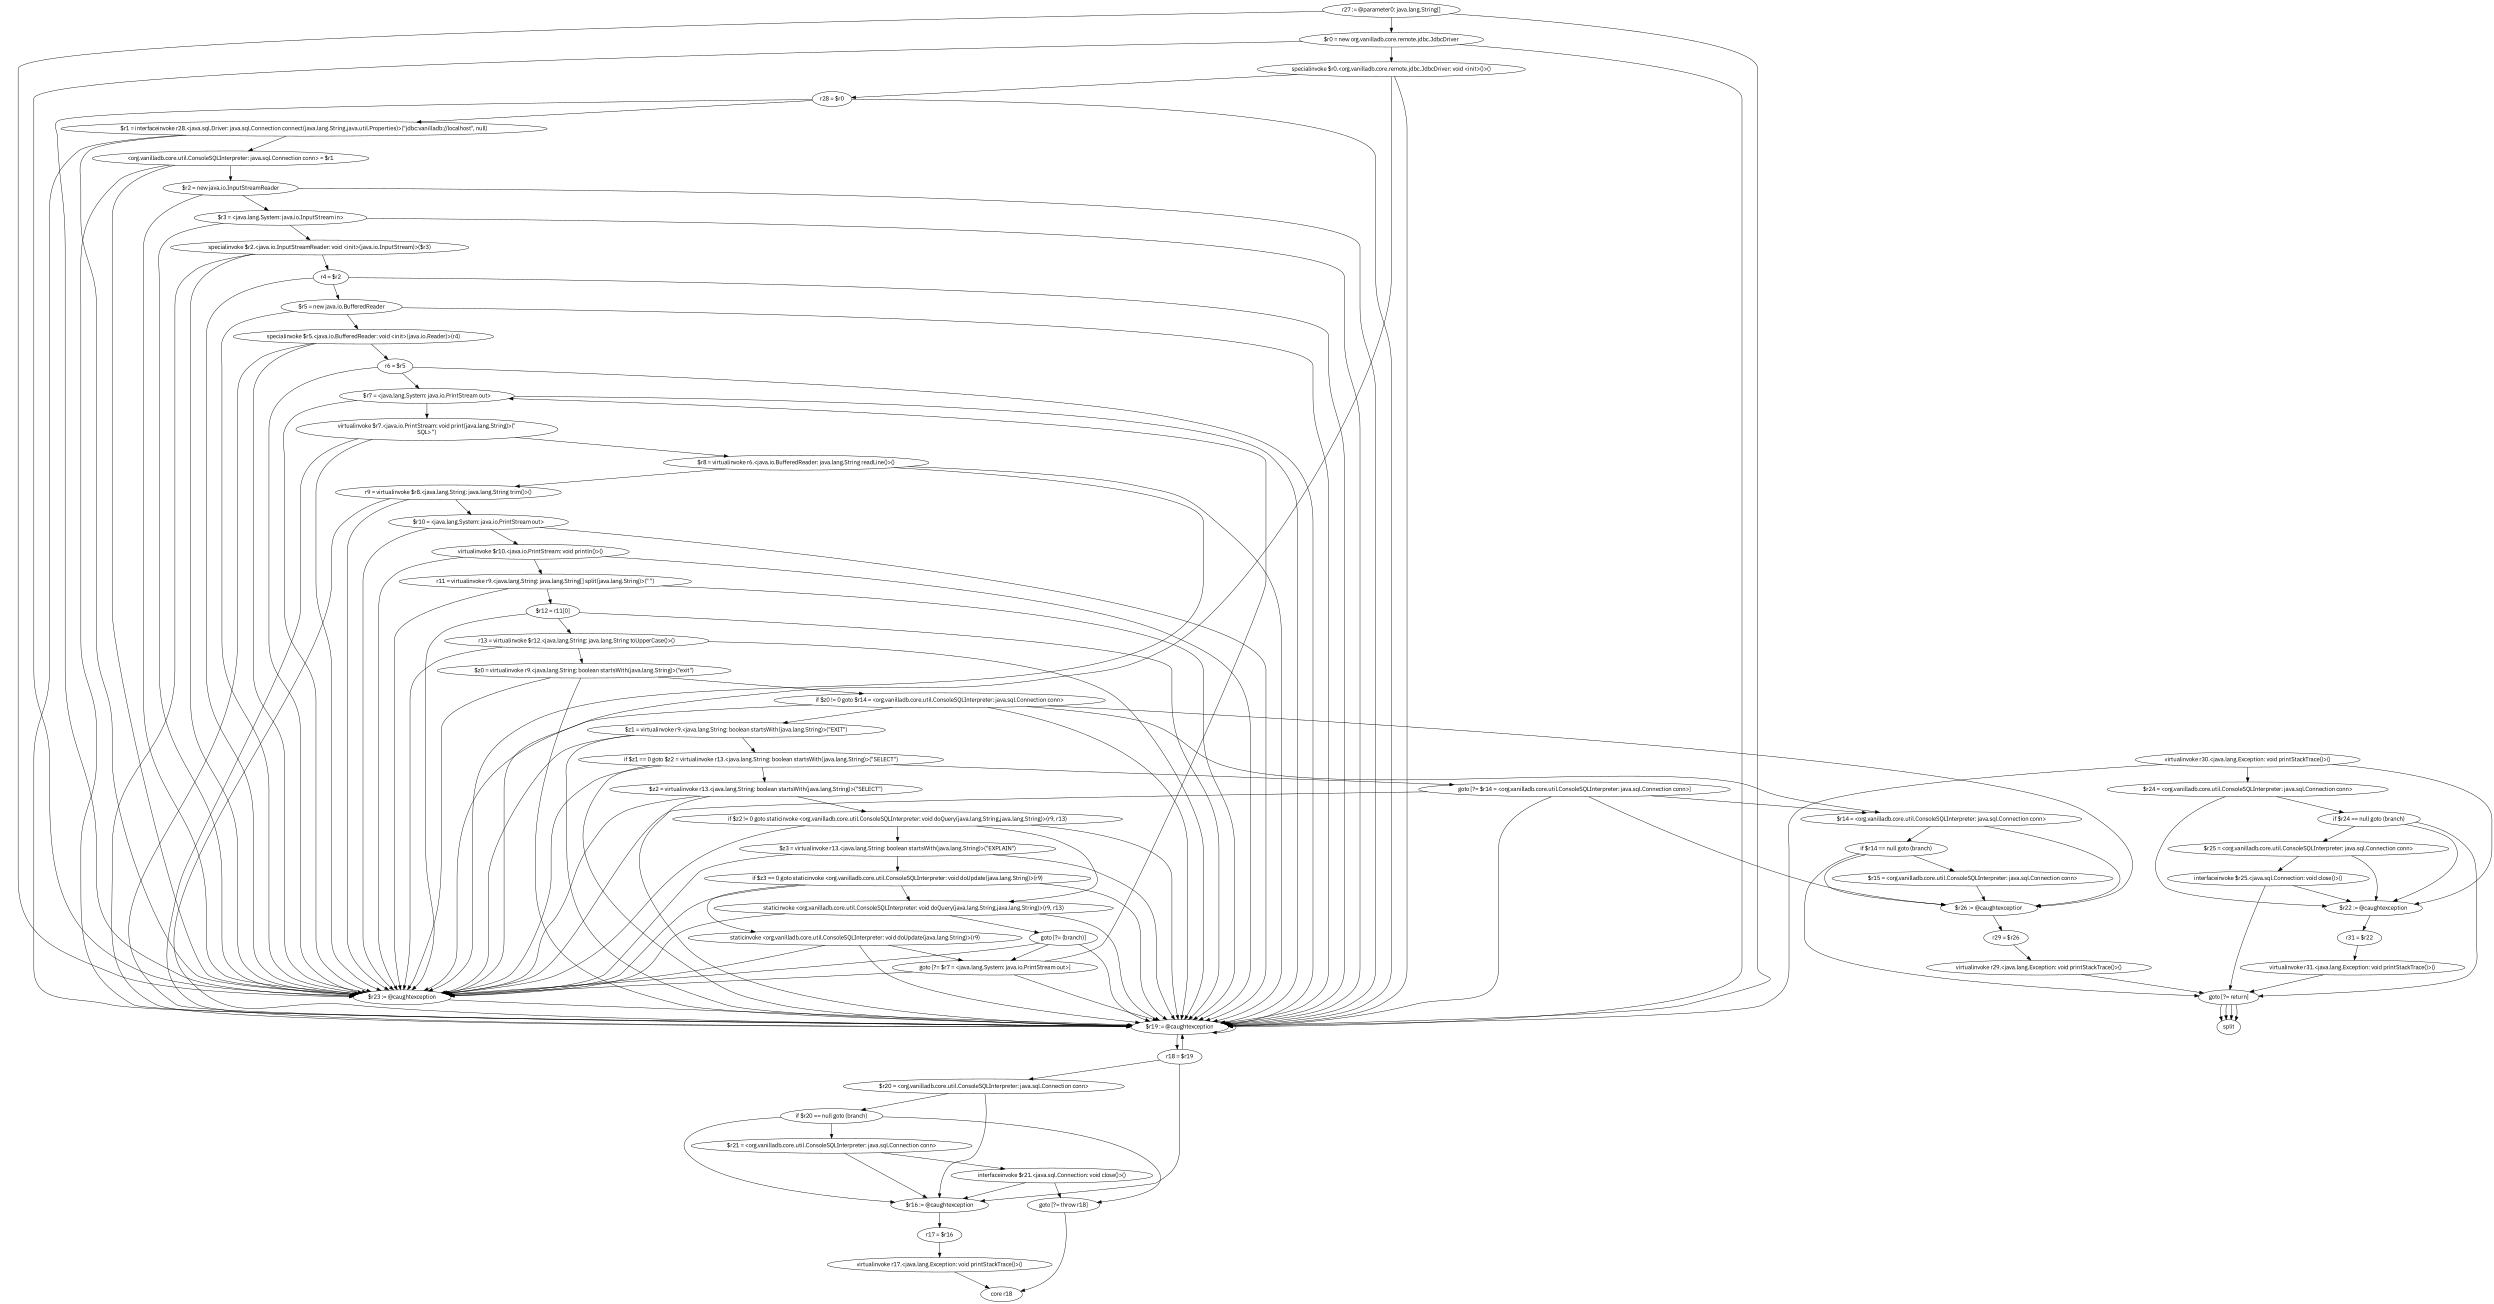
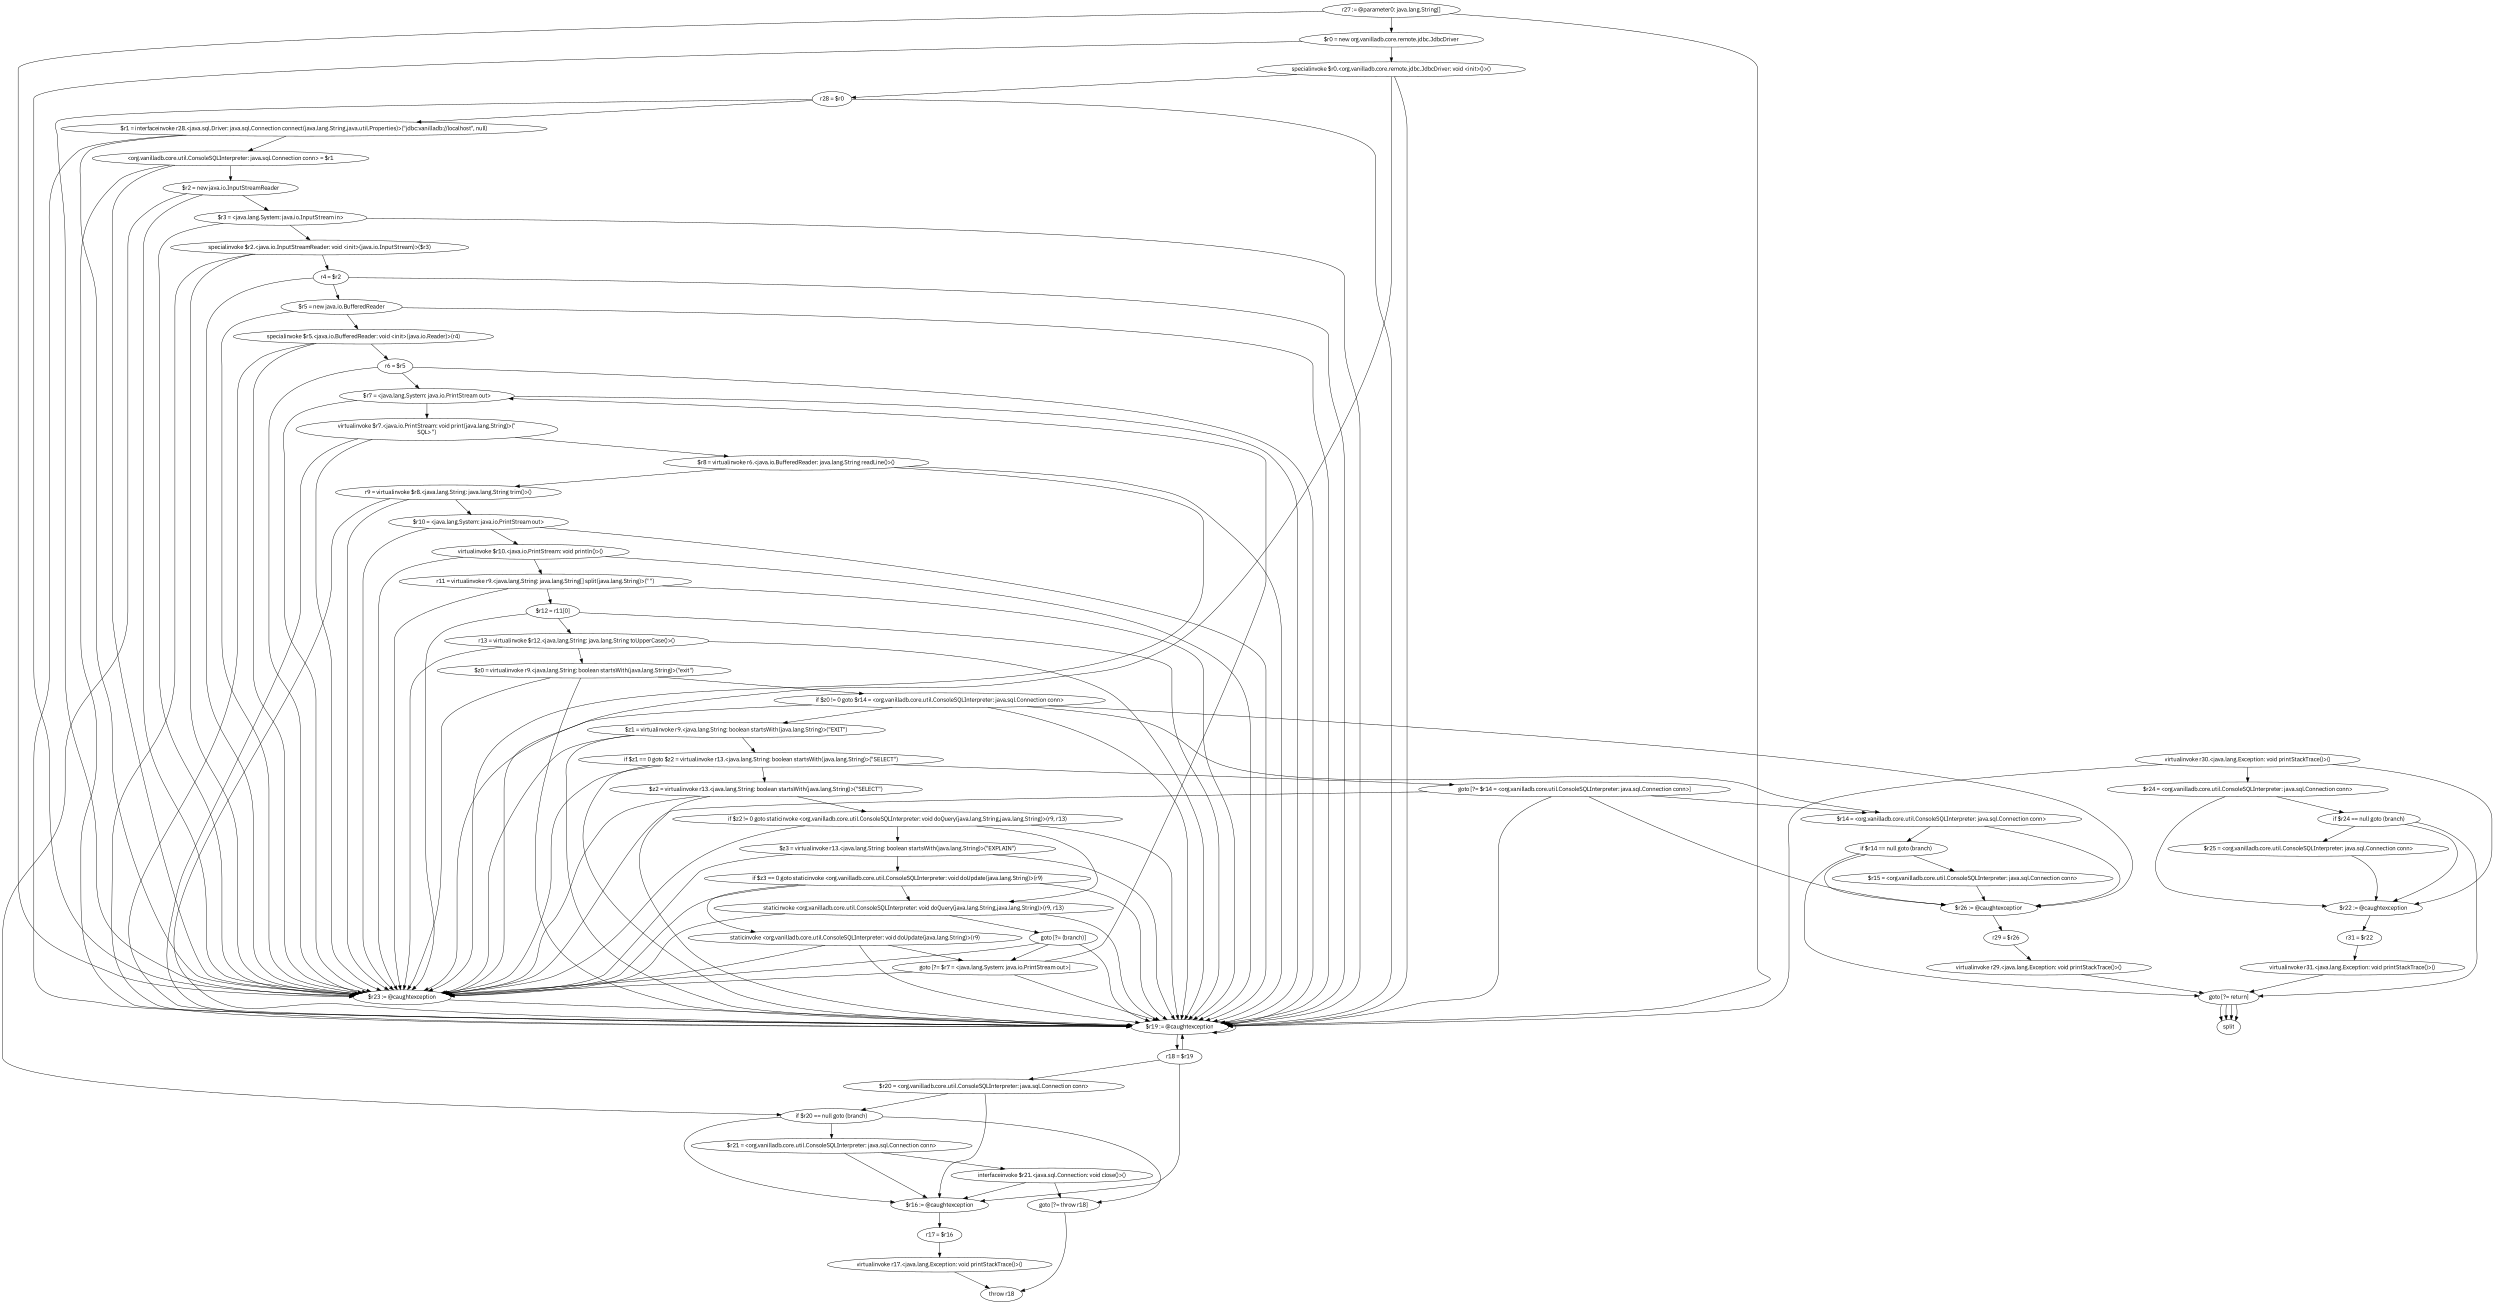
(1277, 222) -> (2, 982)
(1742, 647) -> none
(2268, 879) -> none
(1002, 1294) -> (1002, 1294)
